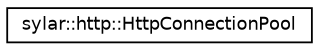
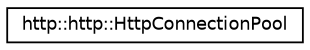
(160, 25) -> (155, 25)
